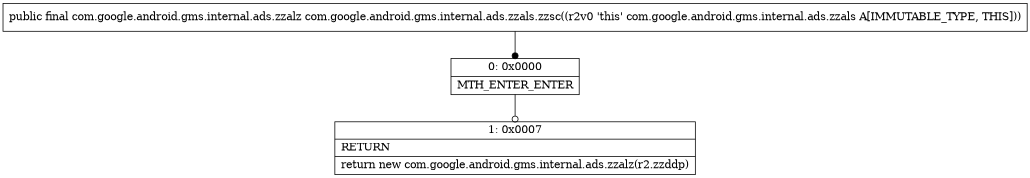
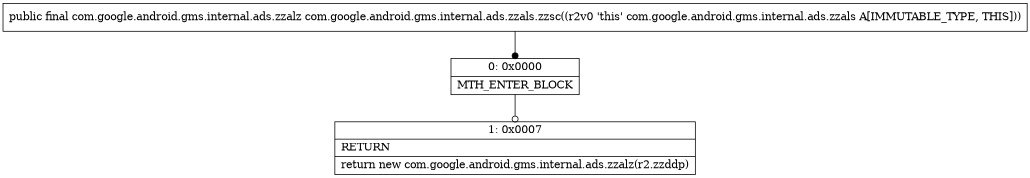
(515, 85) -> (515, 85)
